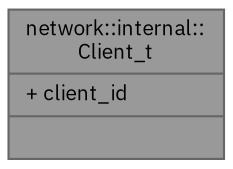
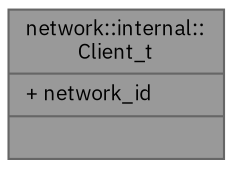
(78, 94) -> (90, 94)
